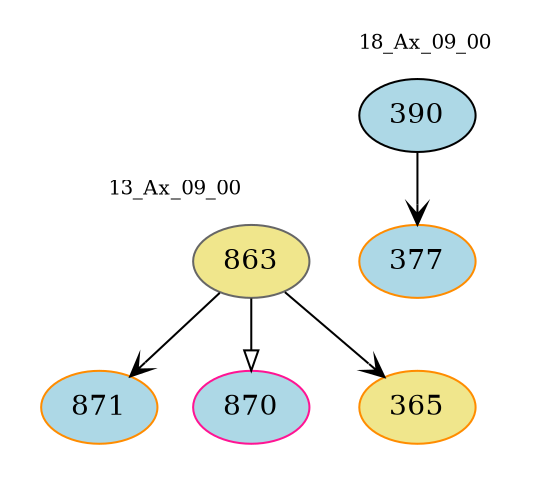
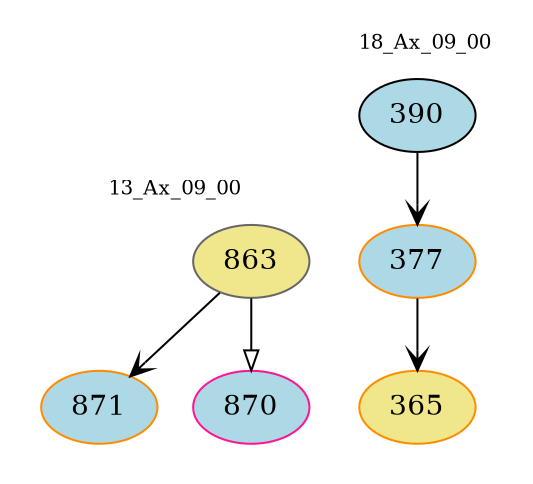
(312, 315) -> (417, 324)
